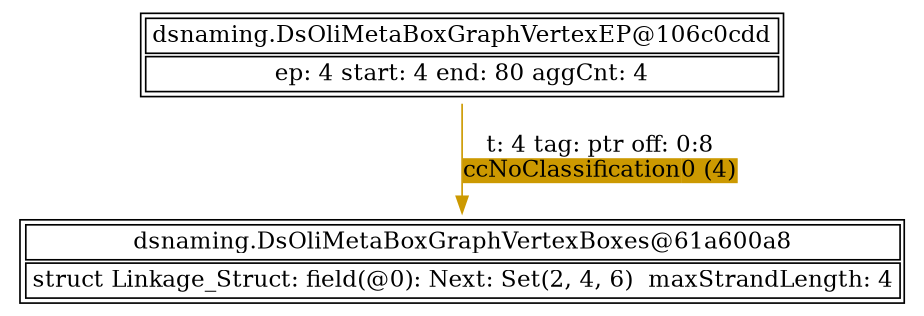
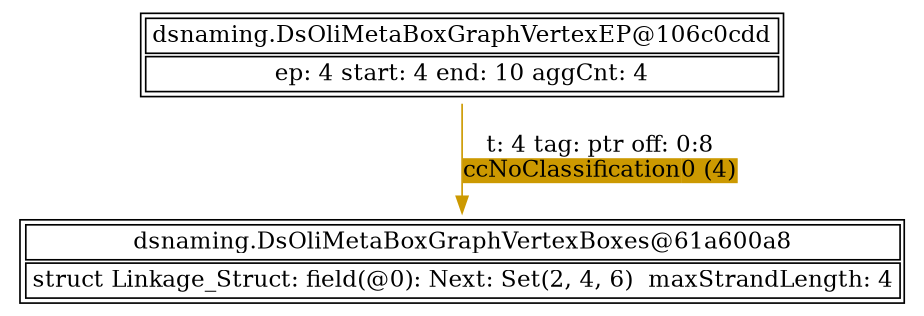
(462, 73) -> (462, 73)
